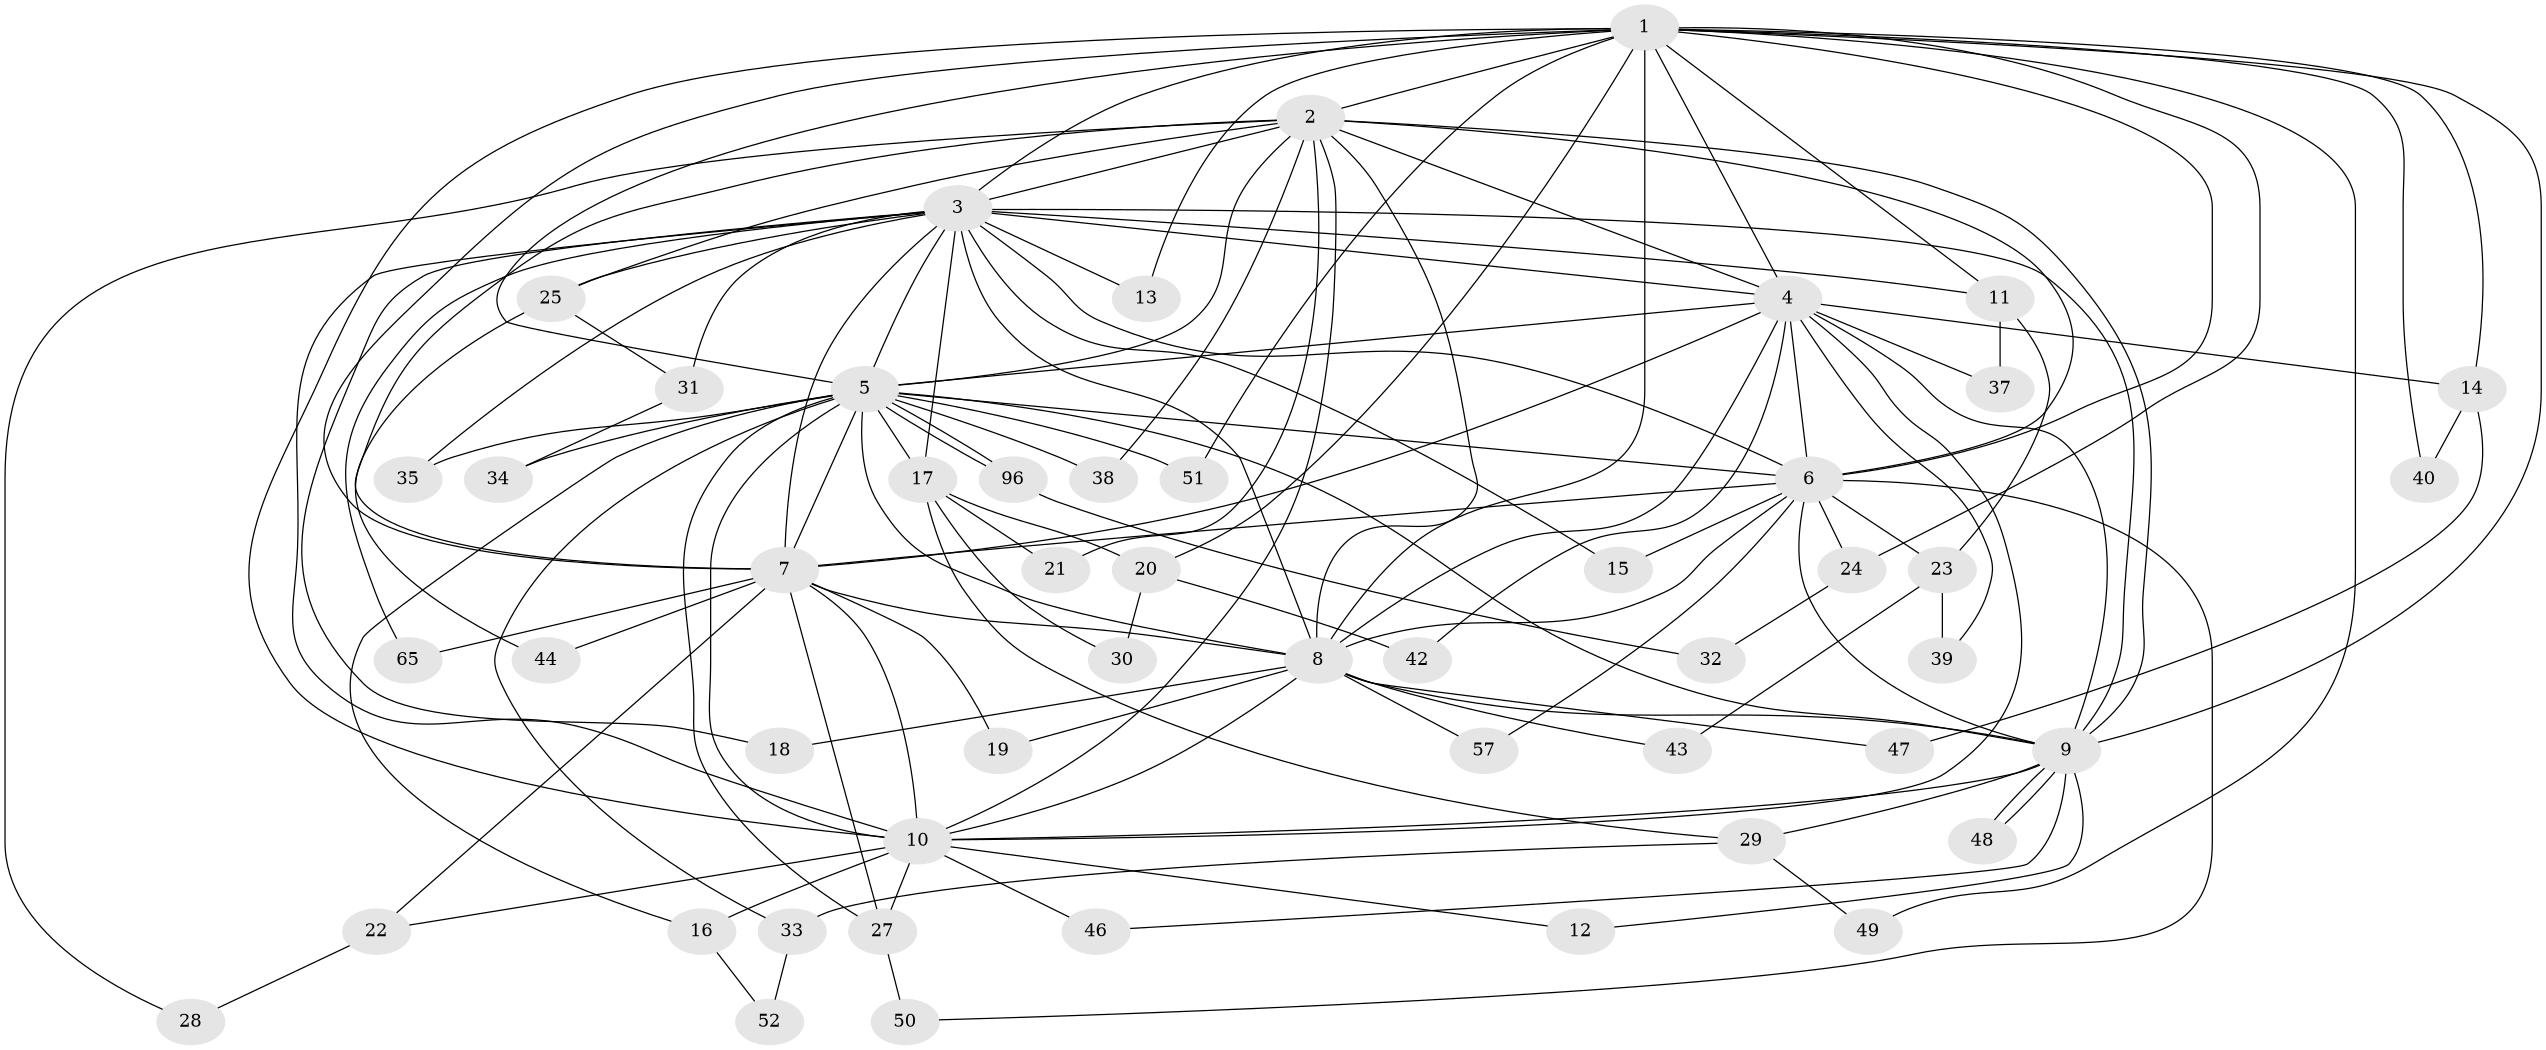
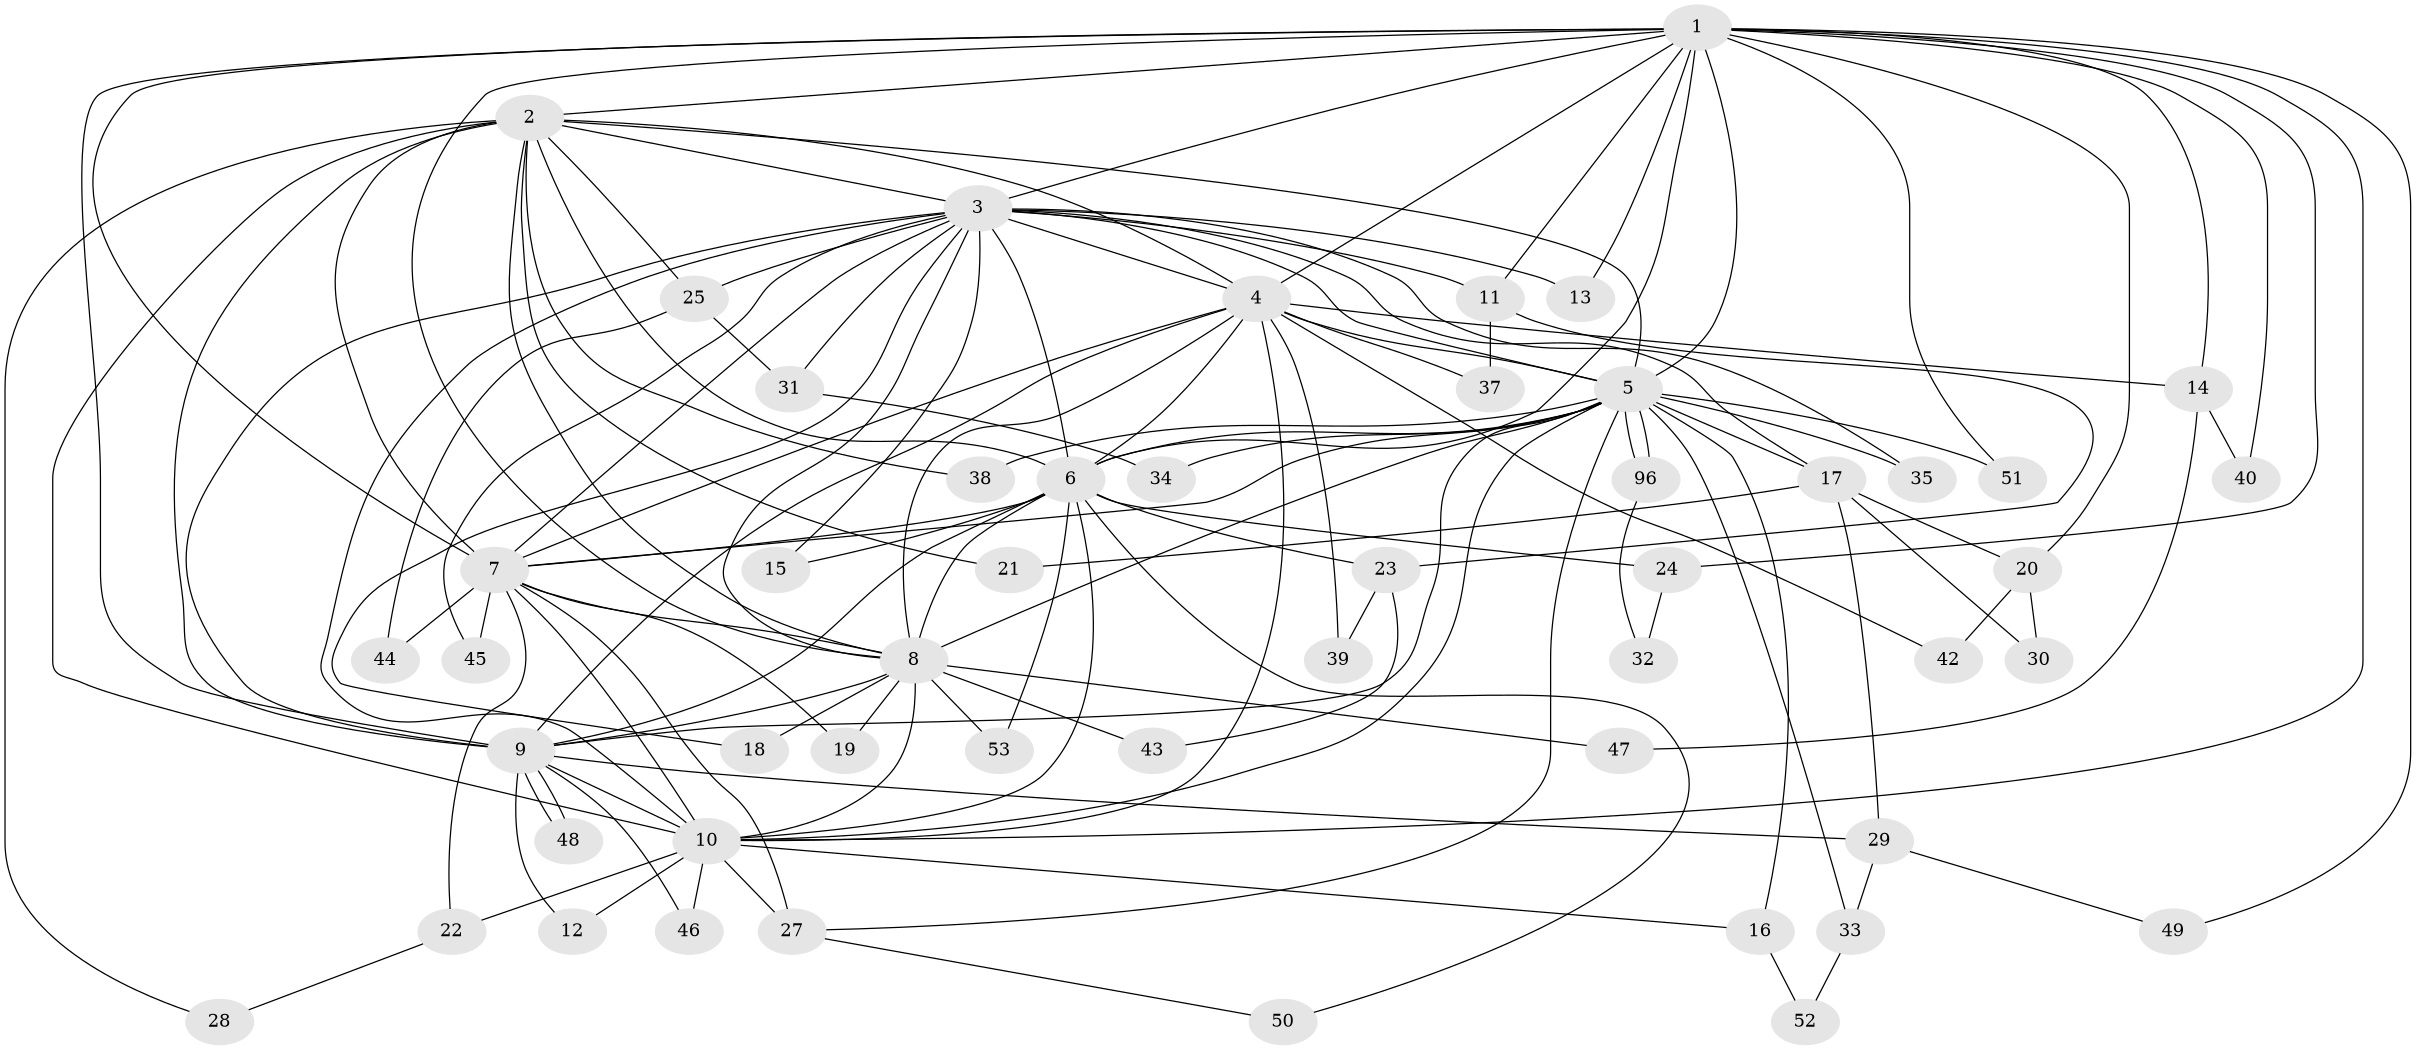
(408, 660) -> (476, 660)
(1484, 751) -> (999, 751)
none -> (1032, 782)
